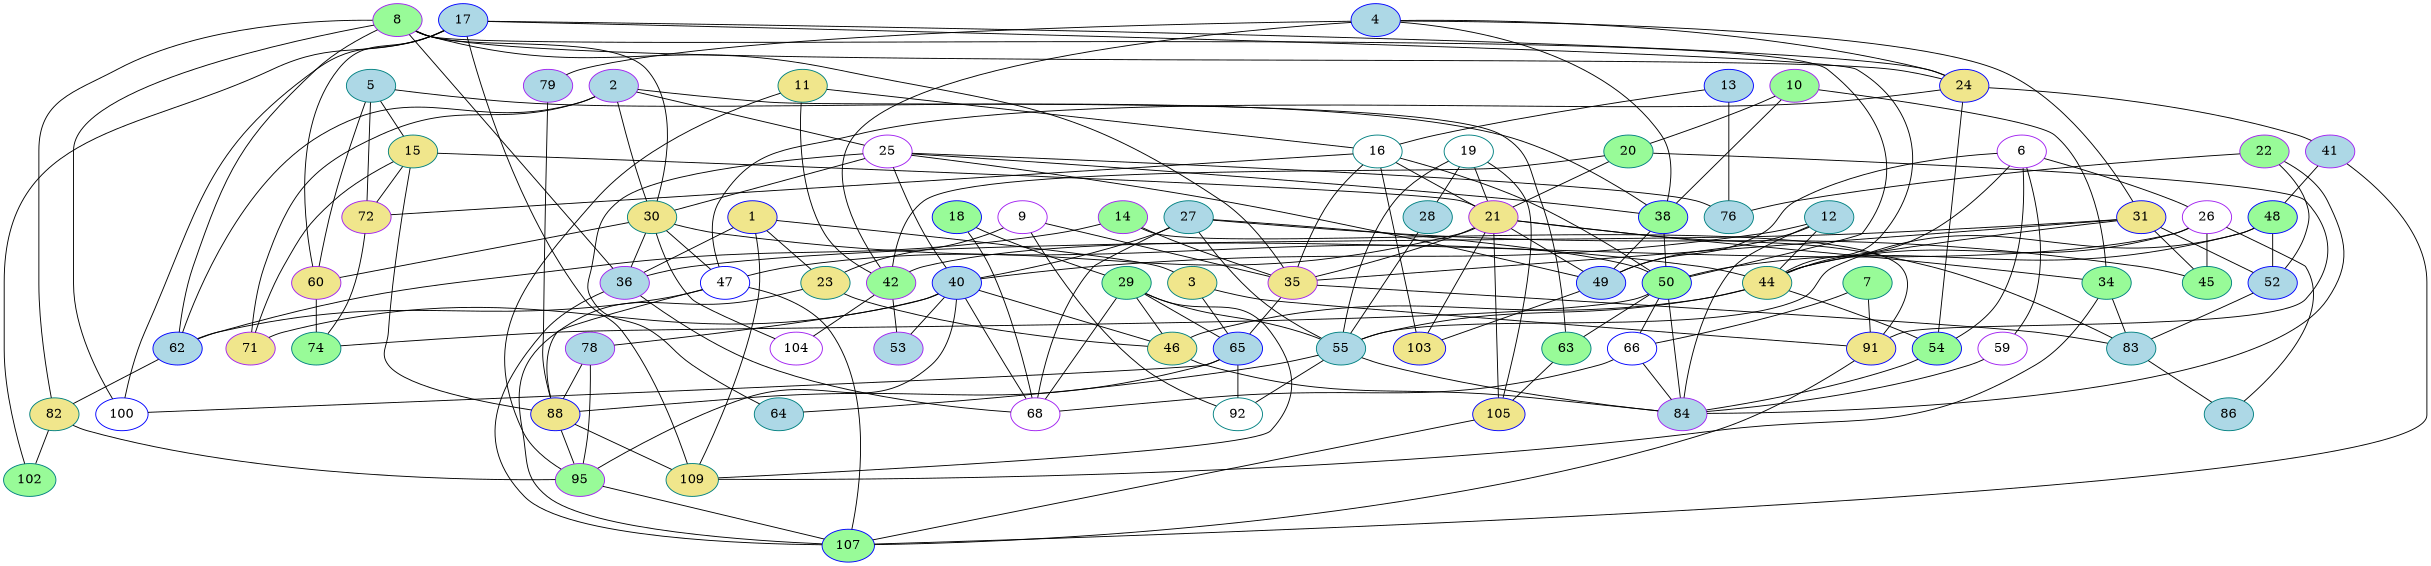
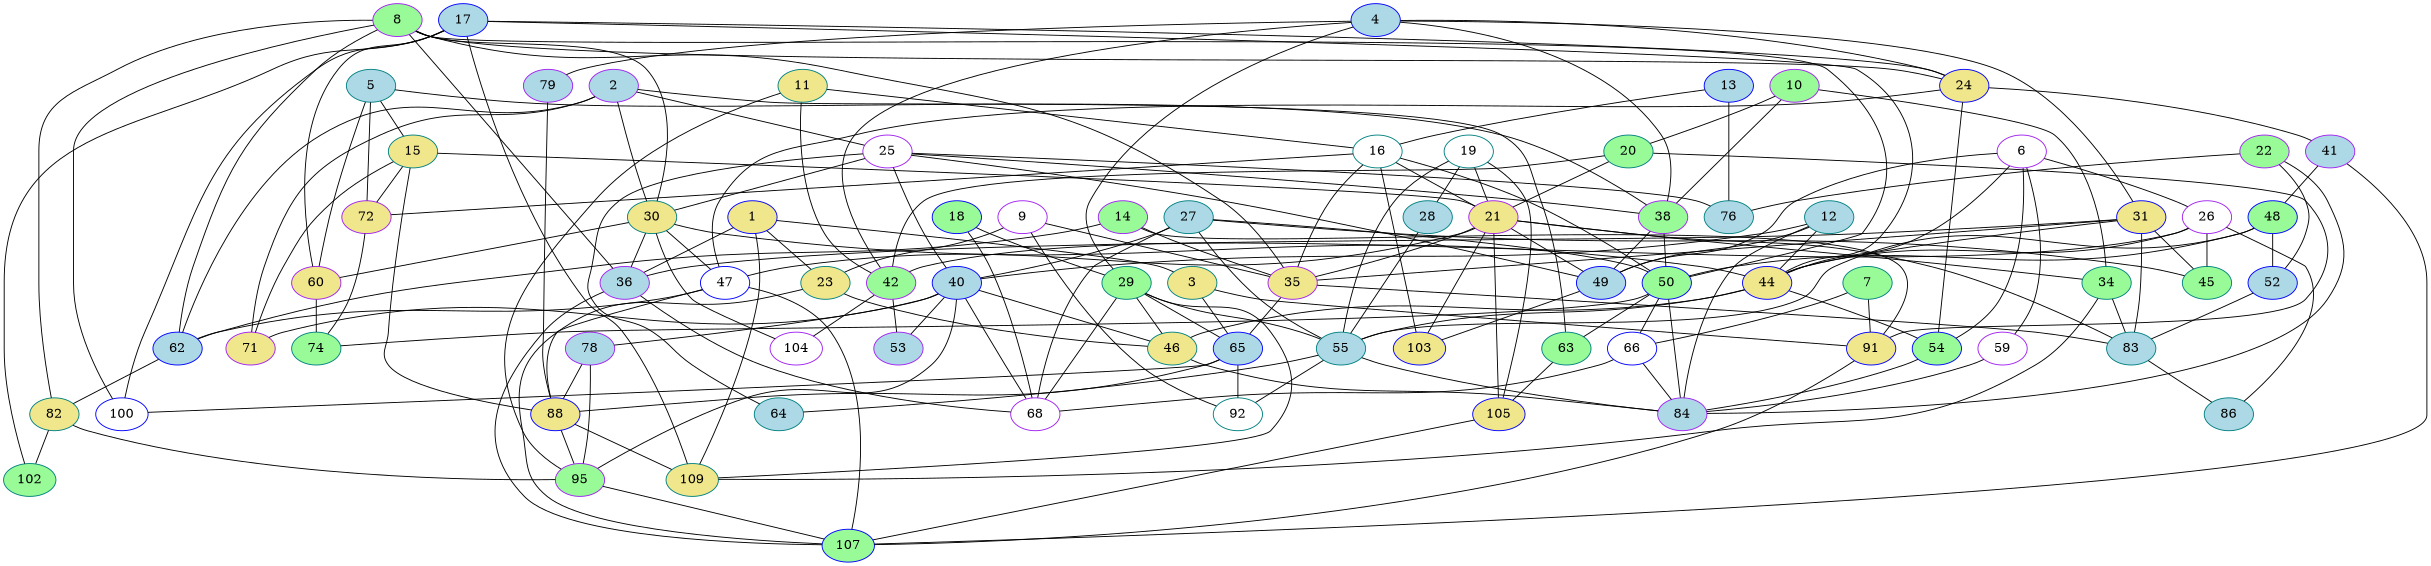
none -> (1166, 118)
(1663, 217) -> (1663, 217)
(2214, 253) -> (2141, 283)
(1767, 283) -> (1767, 283)
